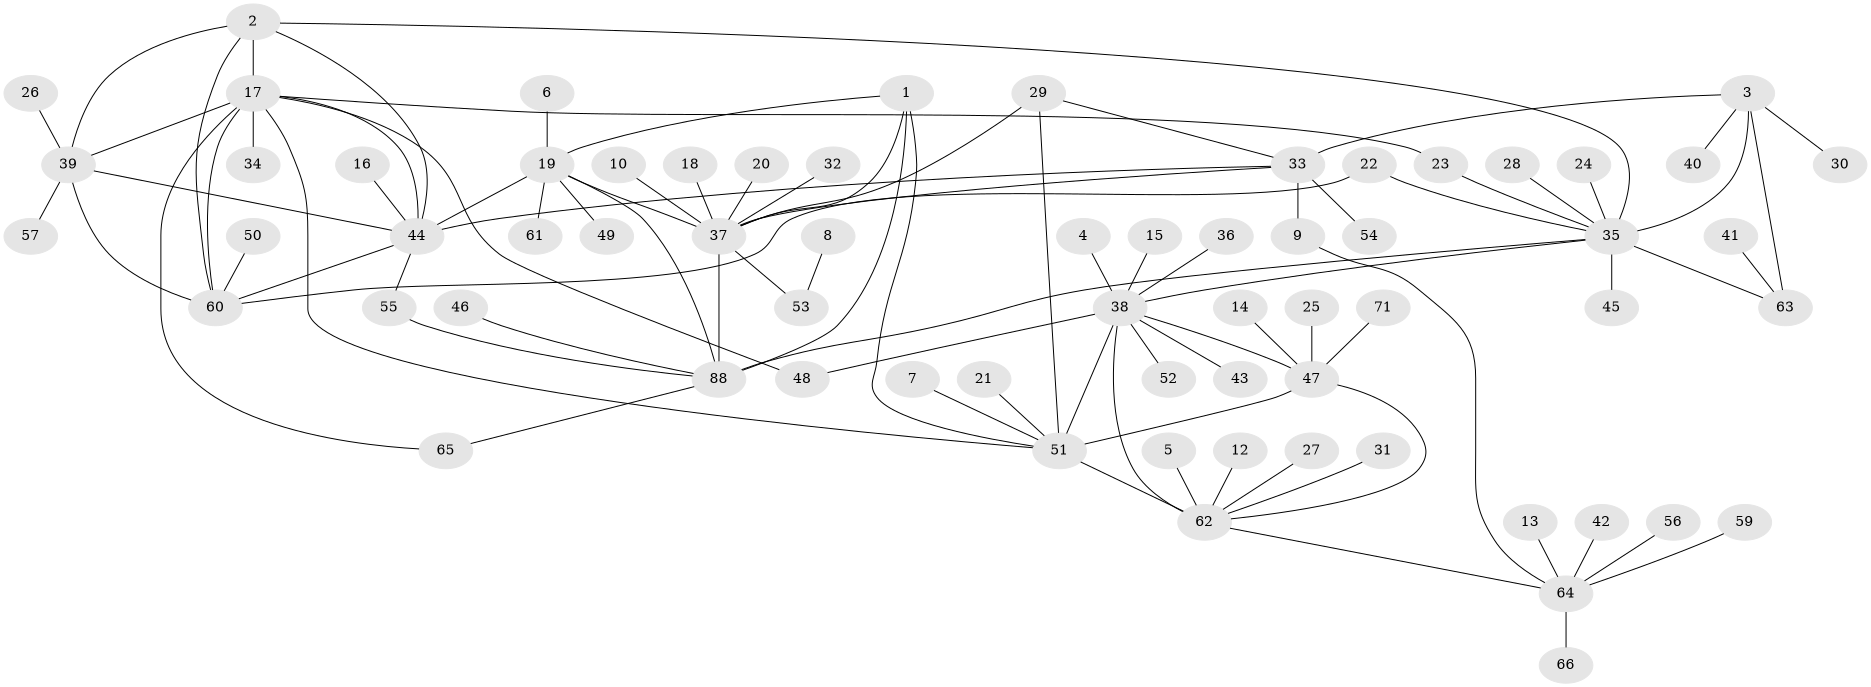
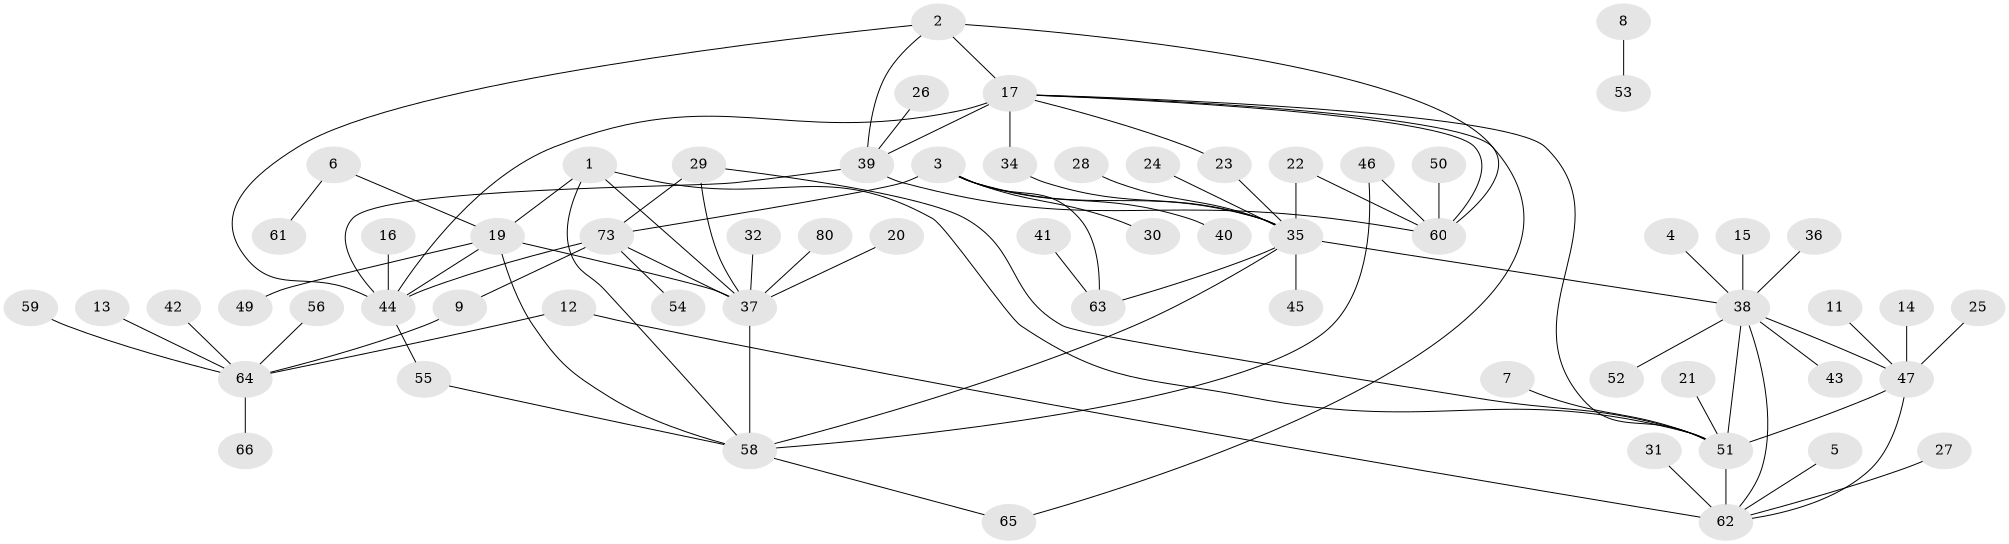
(994, 47) -> (1091, 194)
(619, 165) -> (825, 236)
(690, 165) -> none
(1298, 165) -> (607, 236)
(541, 200) -> (306, 201)
(31, 236) -> none
(316, 272) -> (1403, 200)
(760, 272) -> none
(1383, 308) -> (1835, 308)
(719, 379) -> (750, 451)
(802, 379) -> none
(1385, 558) -> (414, 343)
